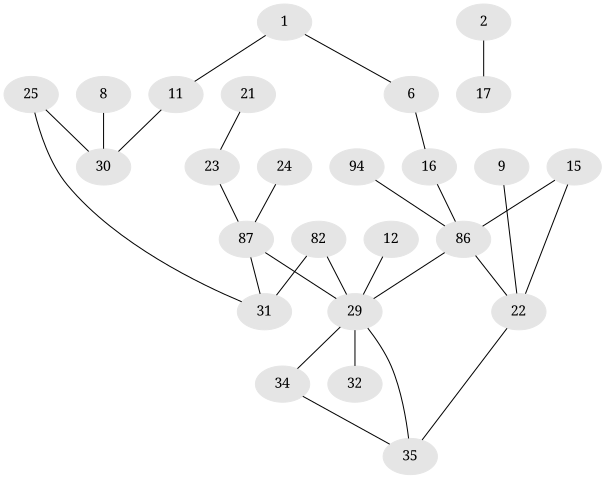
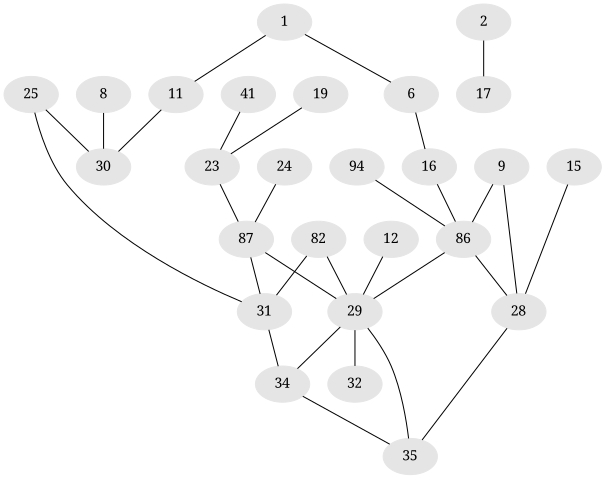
(248, 95) -> (248, 95)
none -> (321, 95)
(519, 203) -> (483, 203)
(519, 312) -> (519, 312)
none -> (274, 348)
